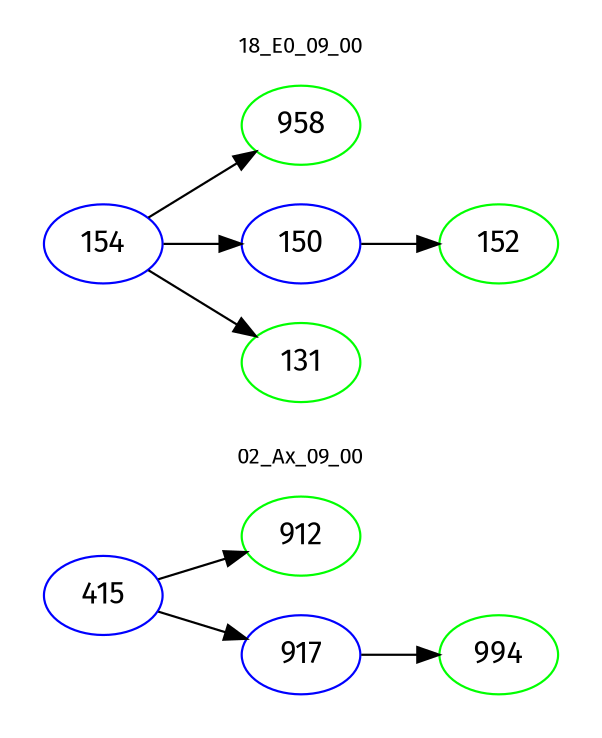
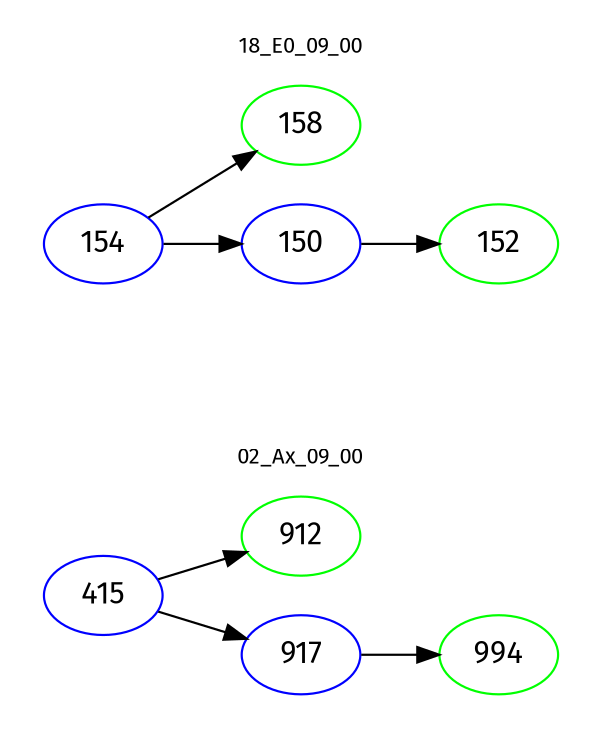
(301, 125) -> (301, 125)
(301, 363) -> none
